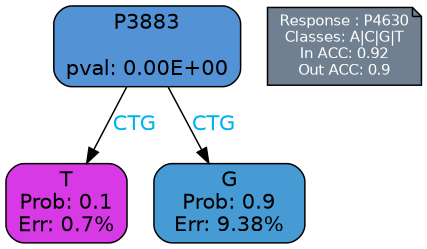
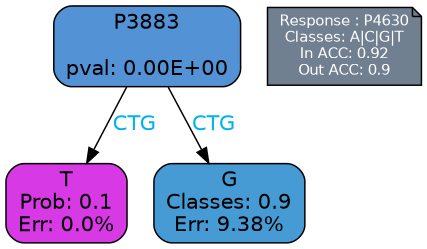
(67, 203) -> (67, 203)
(229, 203) -> (229, 203)
